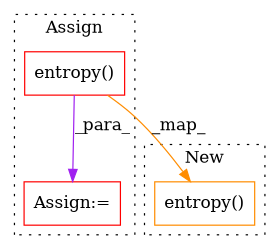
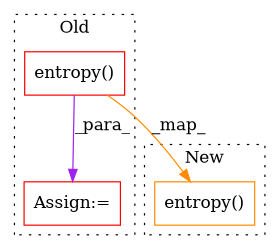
(75, 28) -> (75, 28)
